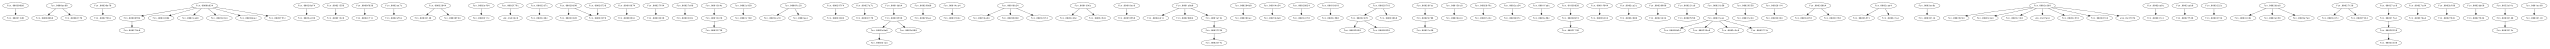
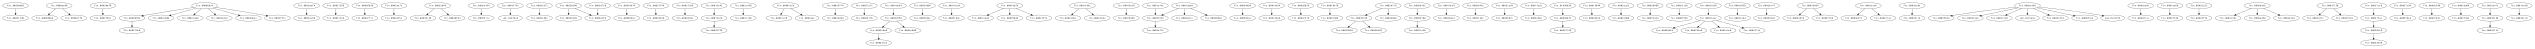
(1199, 12) -> (1171, 12)
